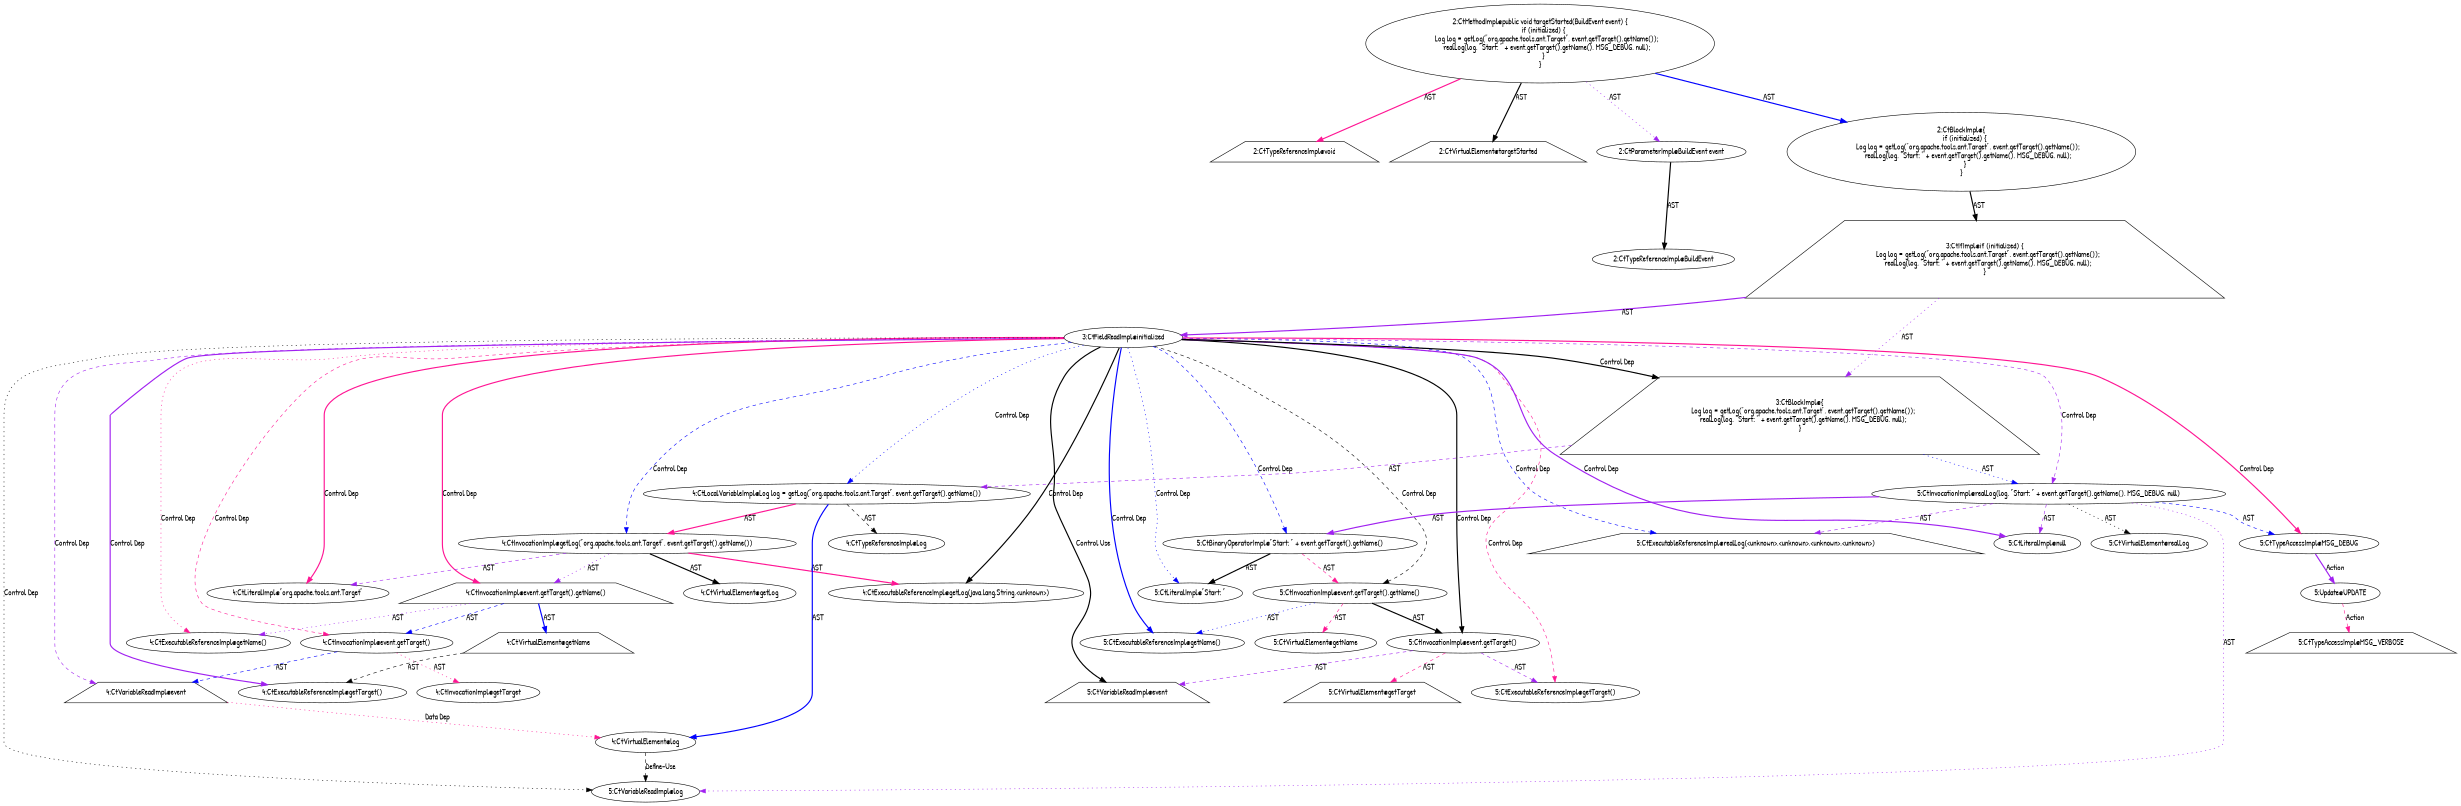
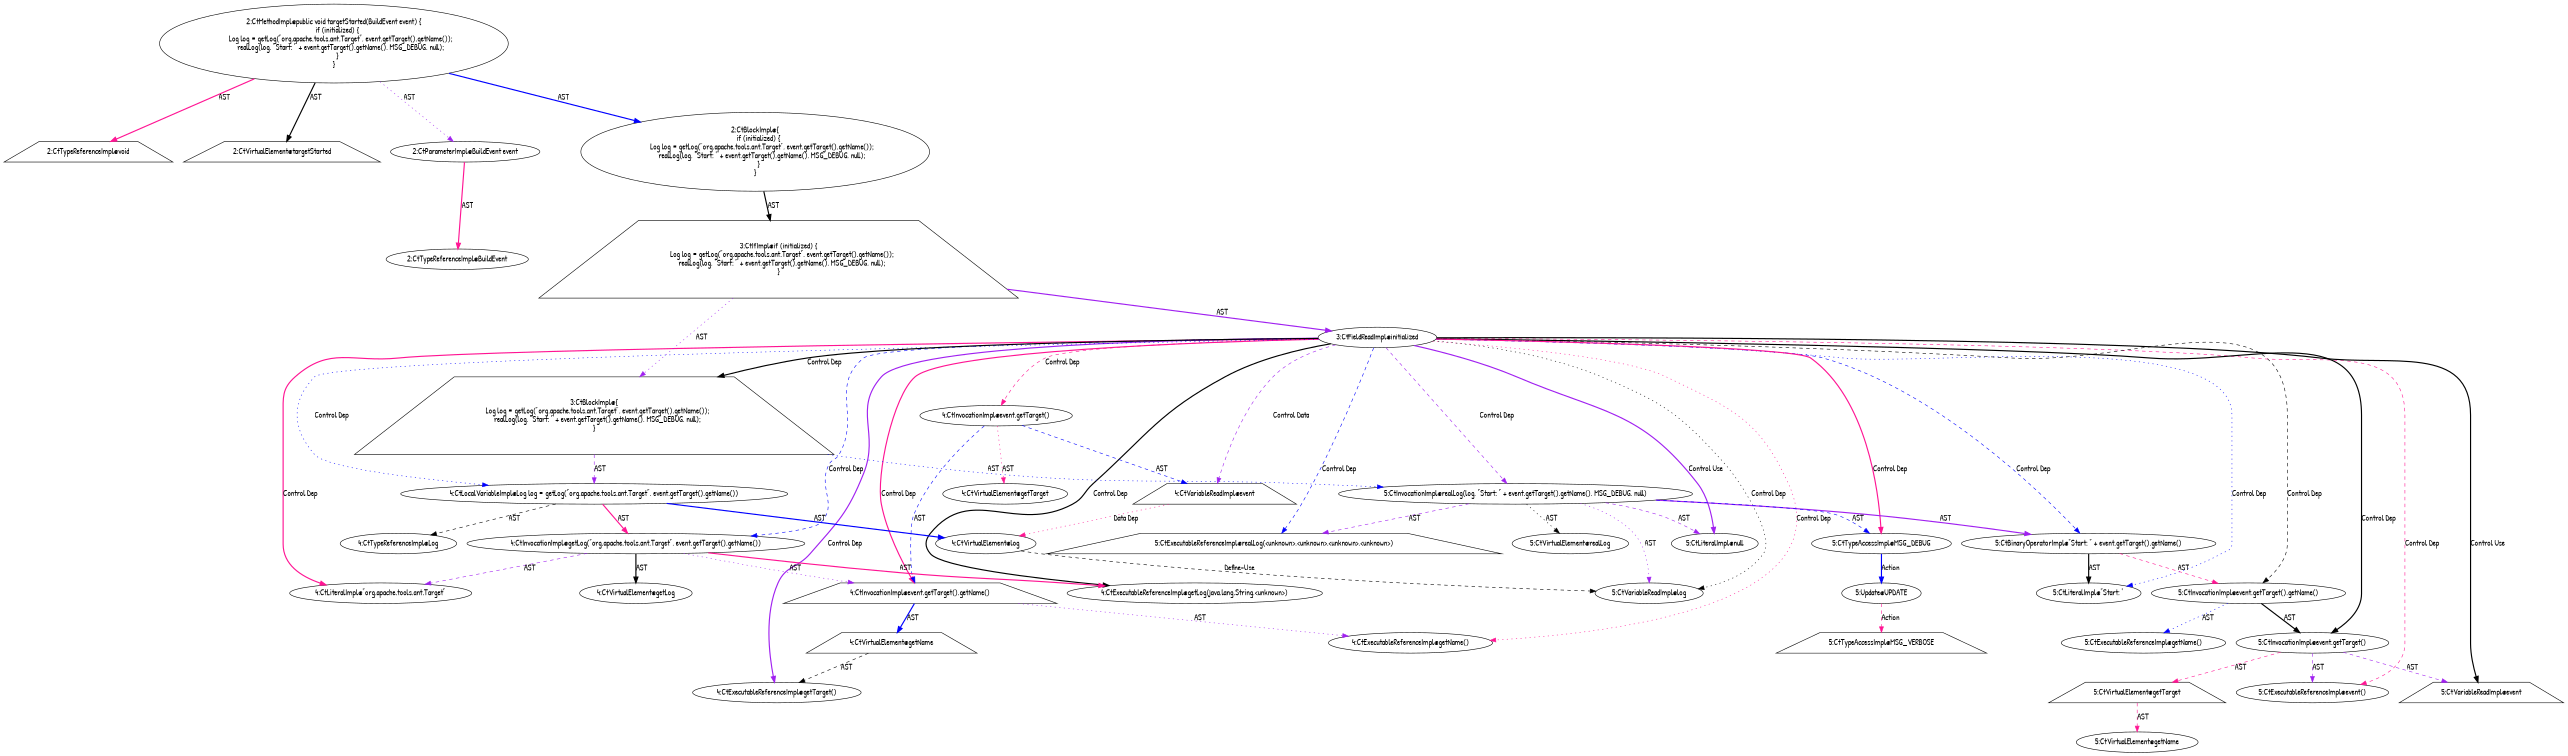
(1668, 203) -> (461, 203)
(1601, 469) -> (1706, 469)
(1110, 491) -> none
(72, 544) -> (1291, 416)
(2323, 566) -> (1881, 566)
(1335, 616) -> (2137, 715)
(458, 618) -> (926, 492)
(478, 693) -> (1005, 494)
(1556, 693) -> (2312, 693)
